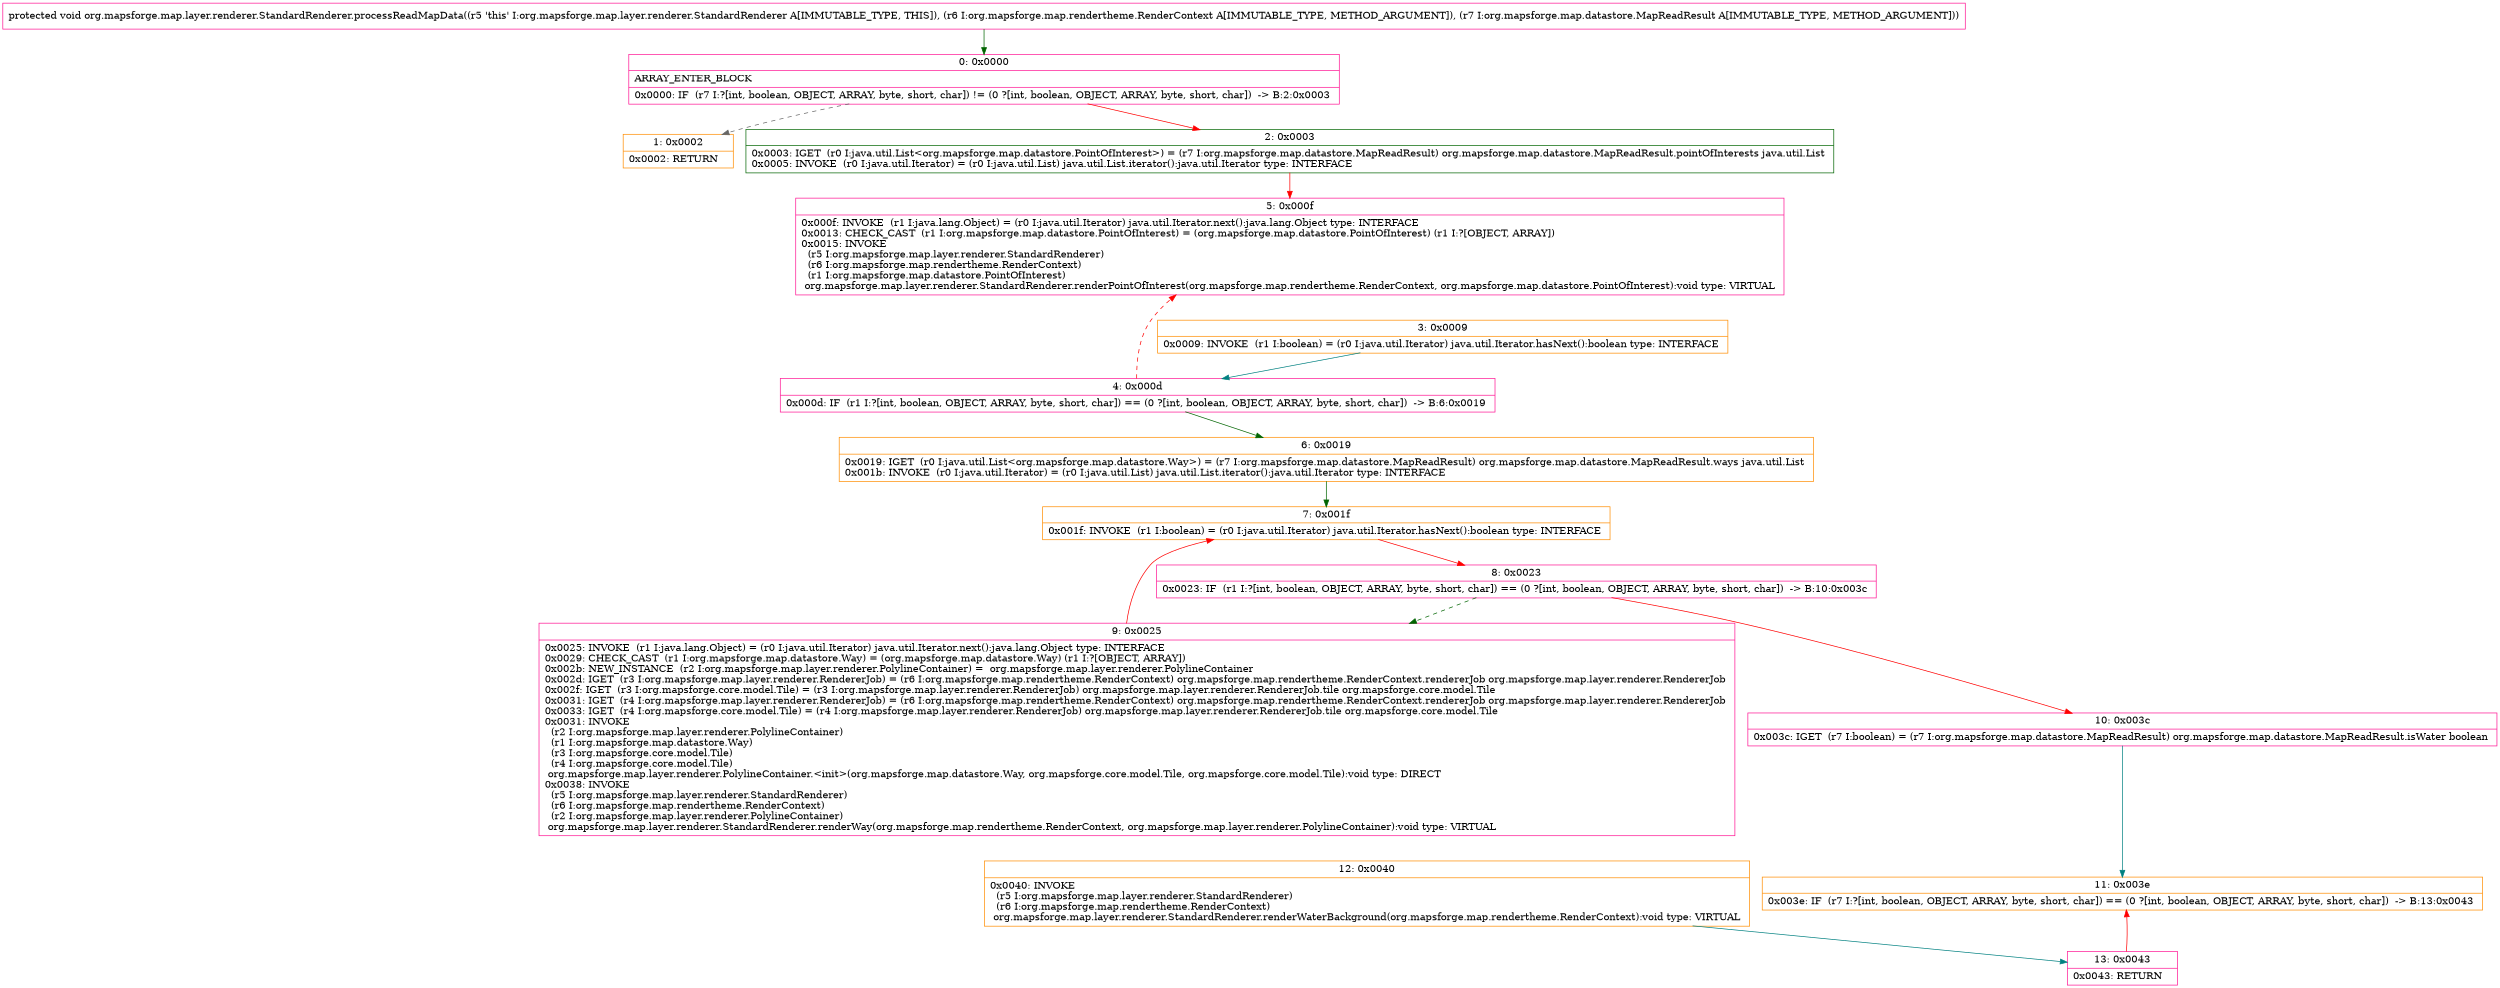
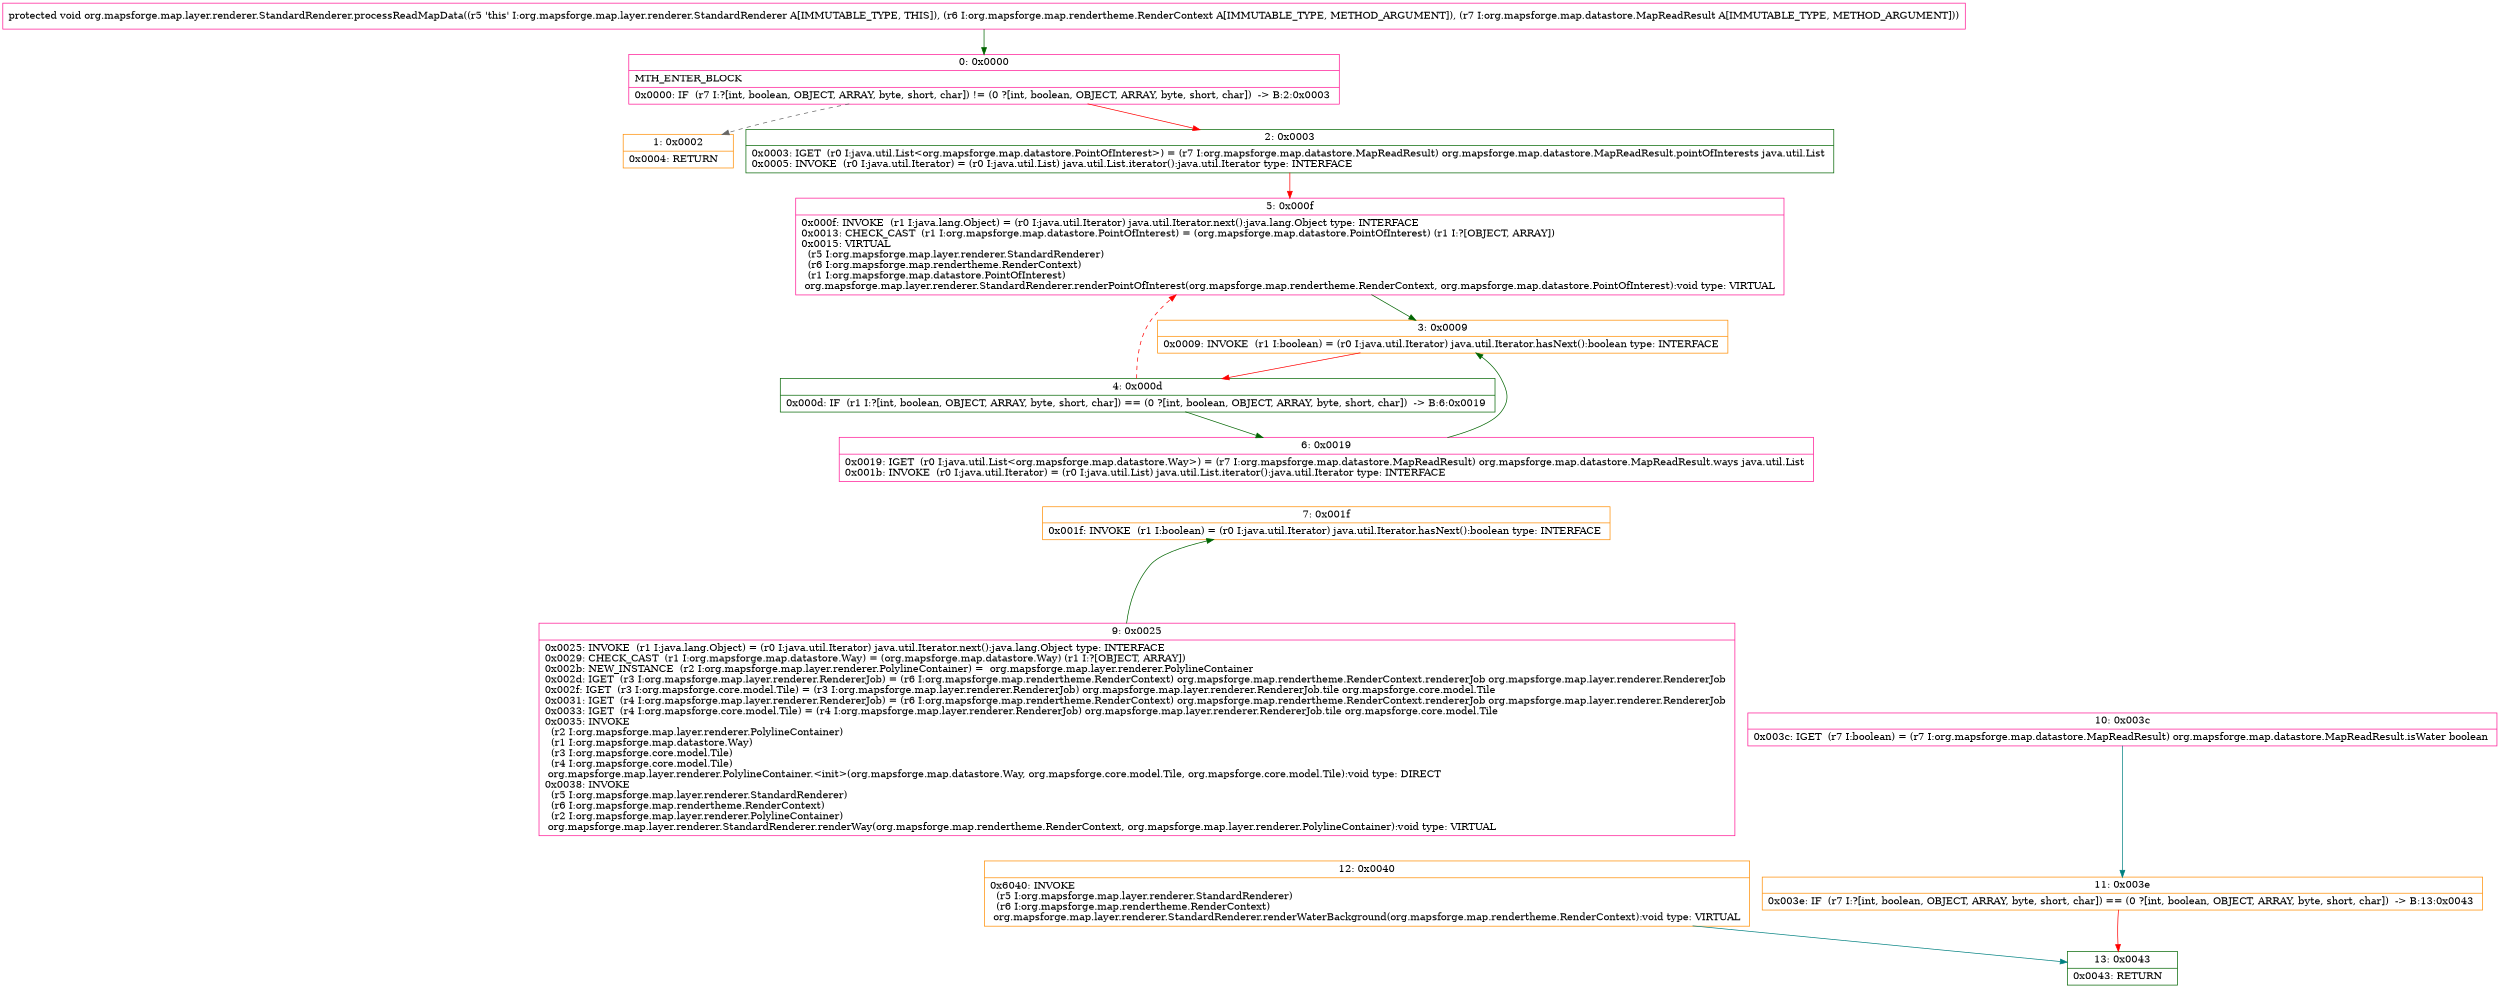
(693, 79) -> (688, 79)
(678, 159) -> (678, 159)
(847, 244) -> (849, 244)
none -> (1391, 306)
(1295, 365) -> (1295, 365)
(1138, 395) -> (1138, 395)
(1326, 459) -> (1326, 459)
(1326, 491) -> (1502, 410)
(1150, 566) -> (1150, 566)
(1516, 581) -> none
(591, 722) -> (591, 722)
(1036, 886) -> (1036, 886)
(2127, 934) -> (2118, 927)
(2122, 968) -> (2122, 968)
